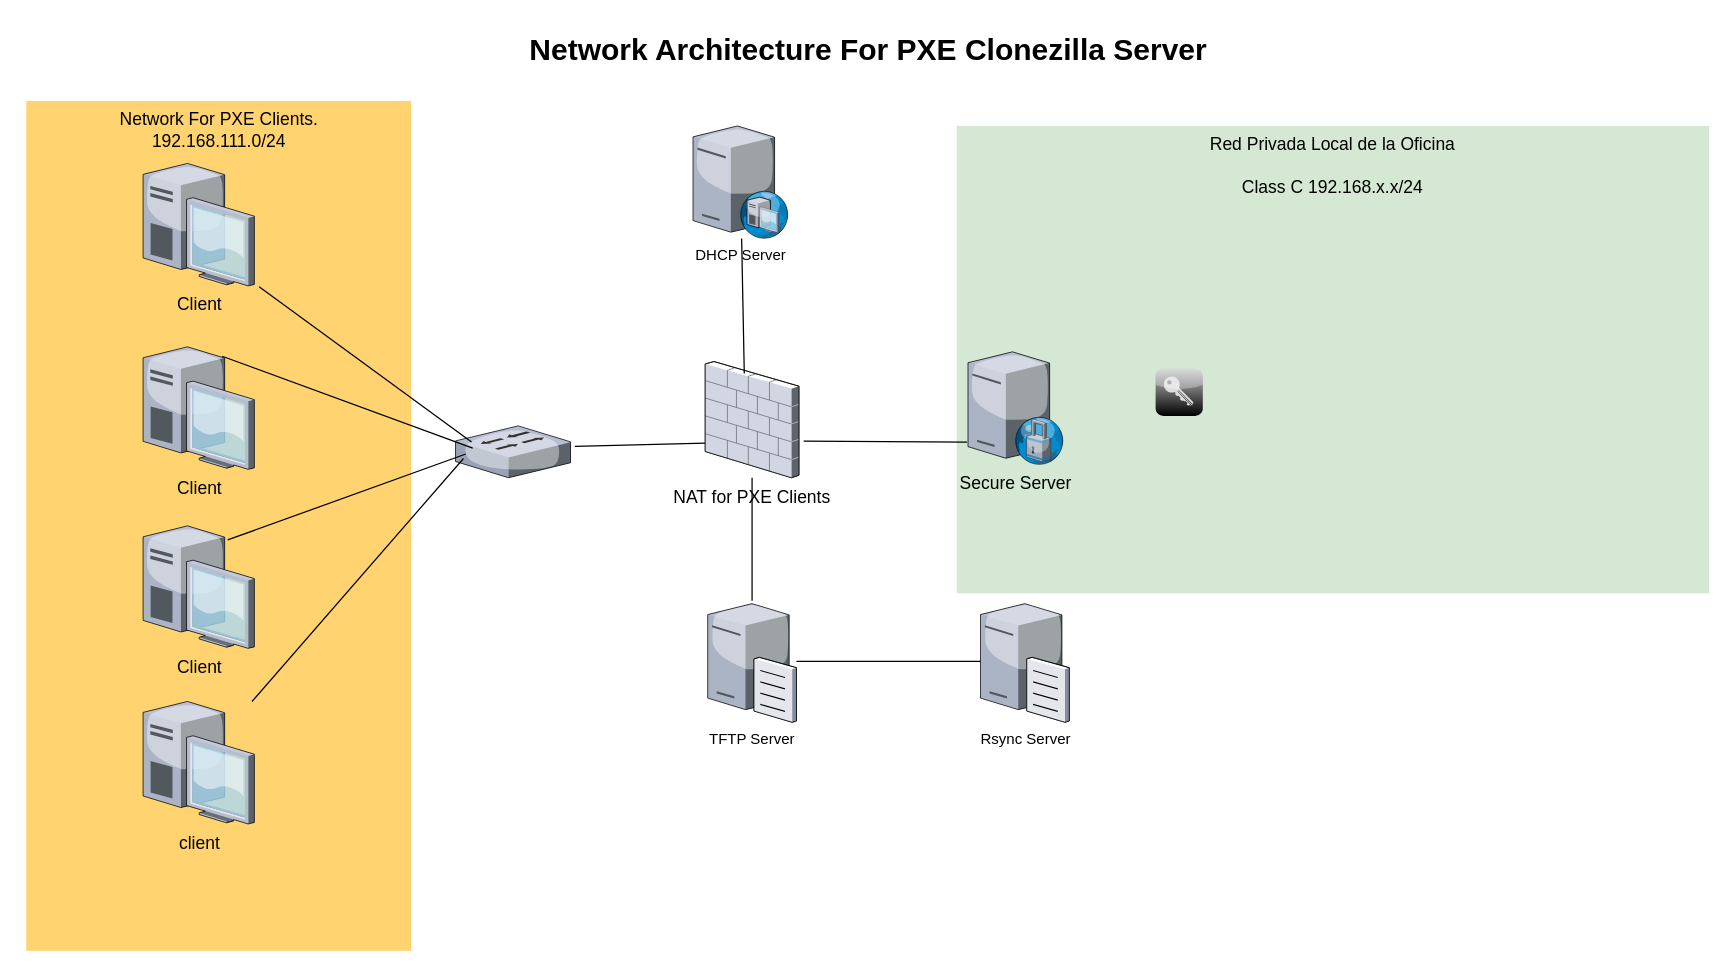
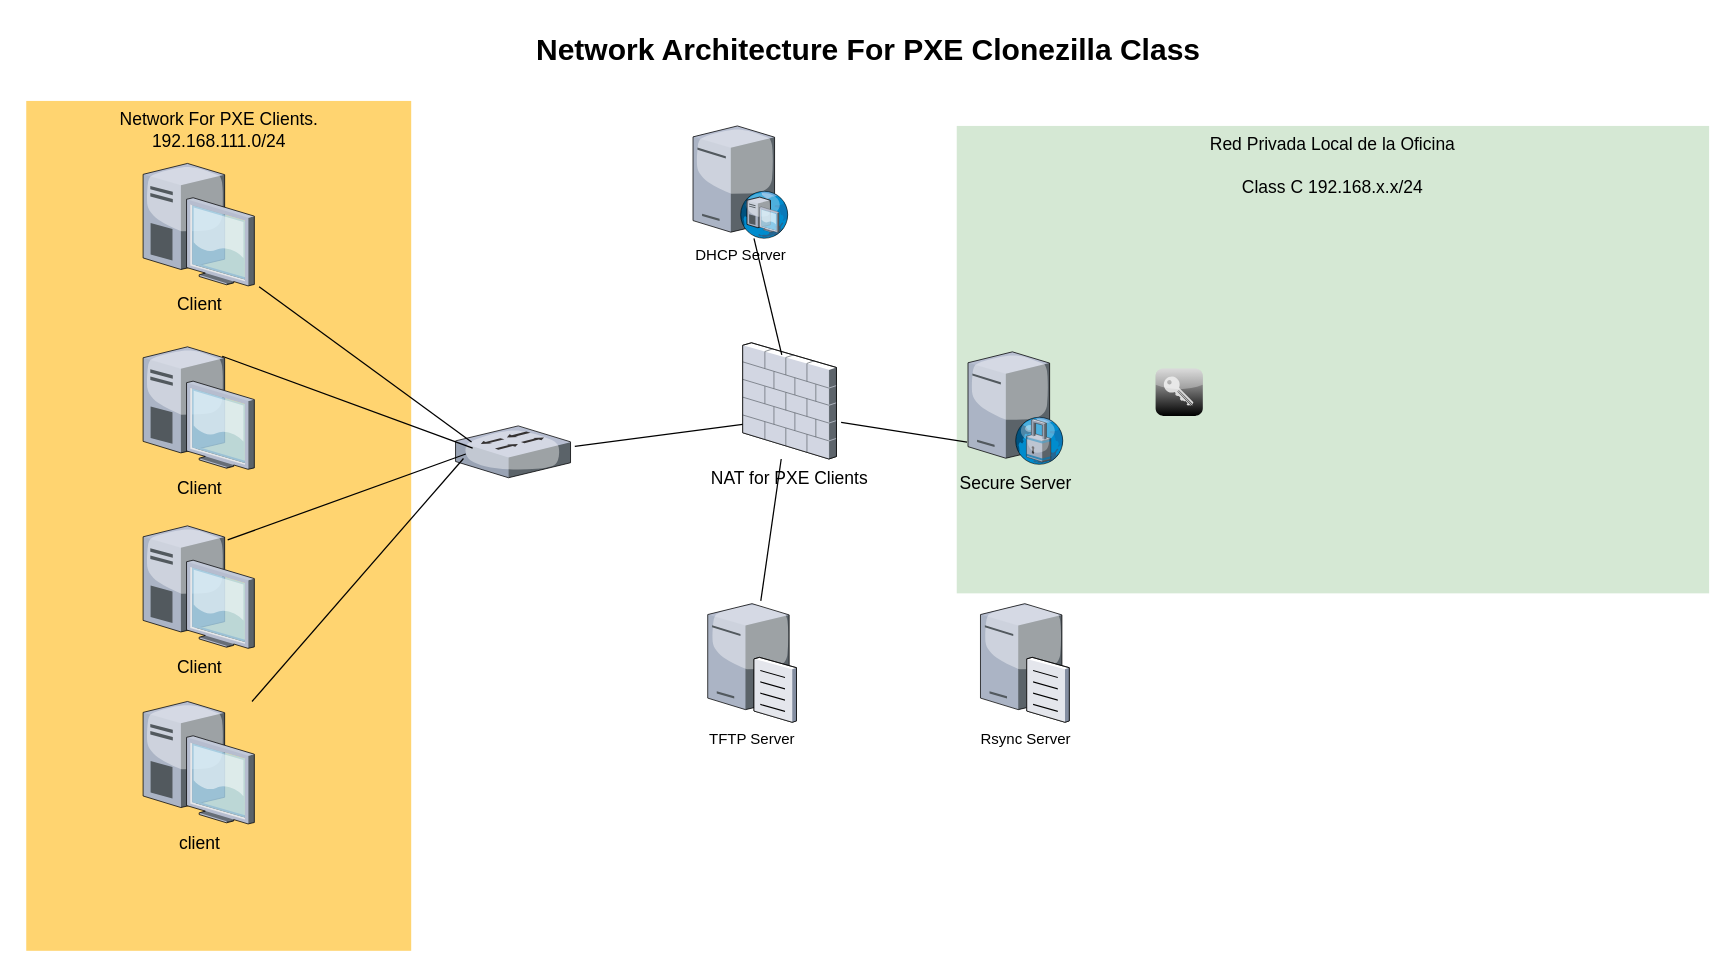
(869, 51) -> (869, 51)
(752, 419) -> (790, 401)
(889, 661) -> none
